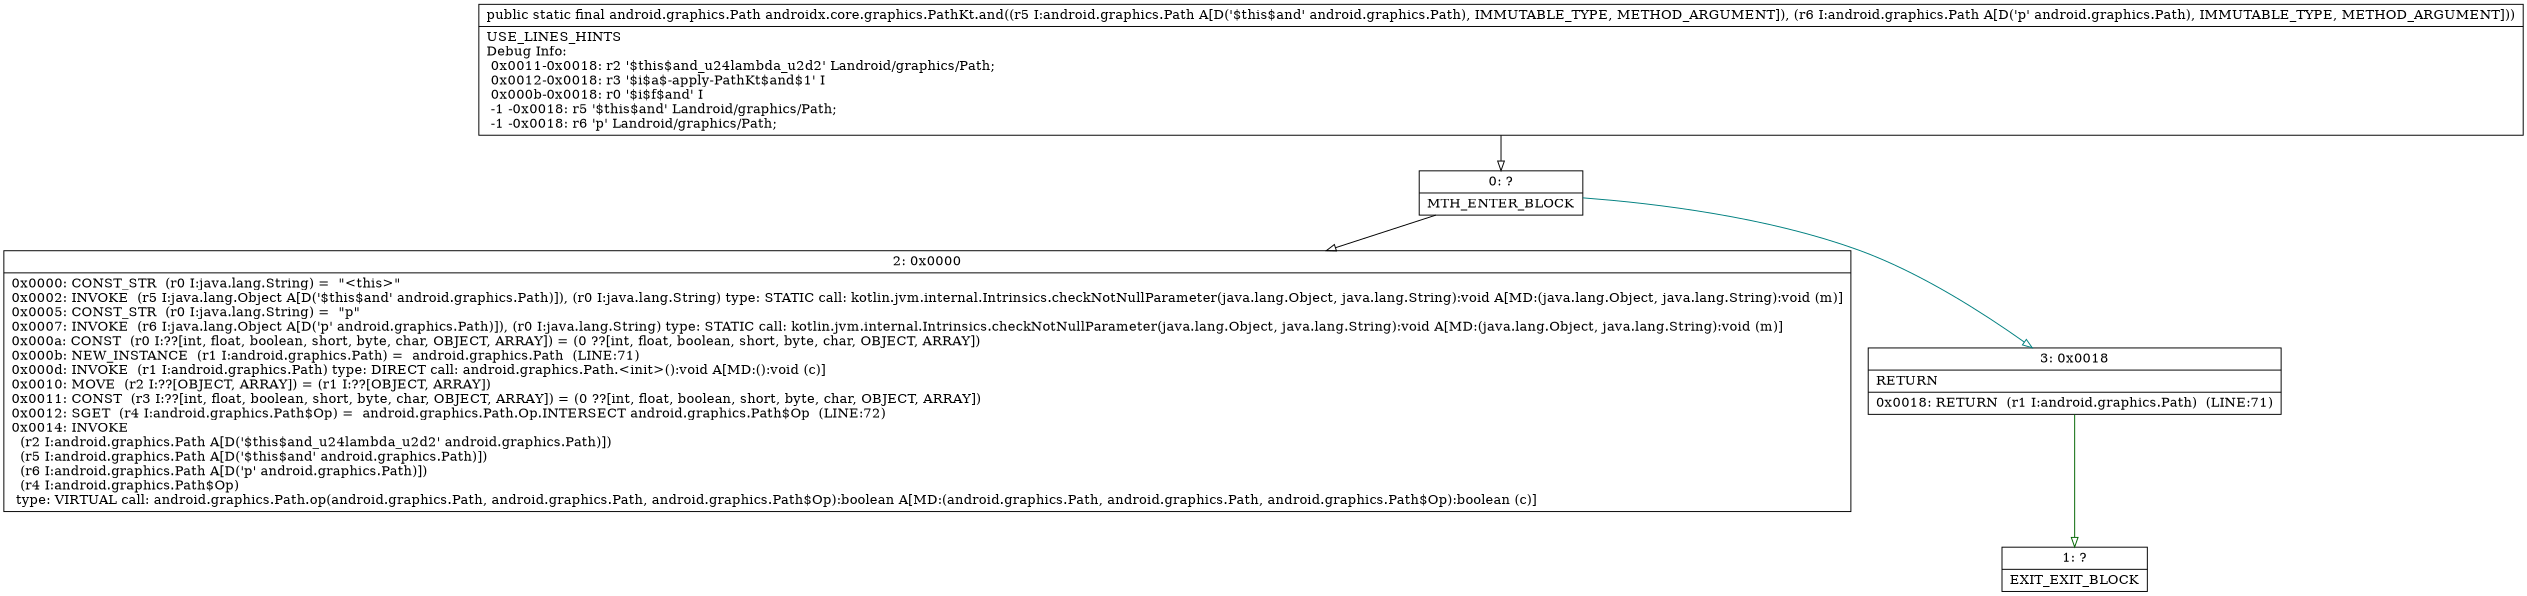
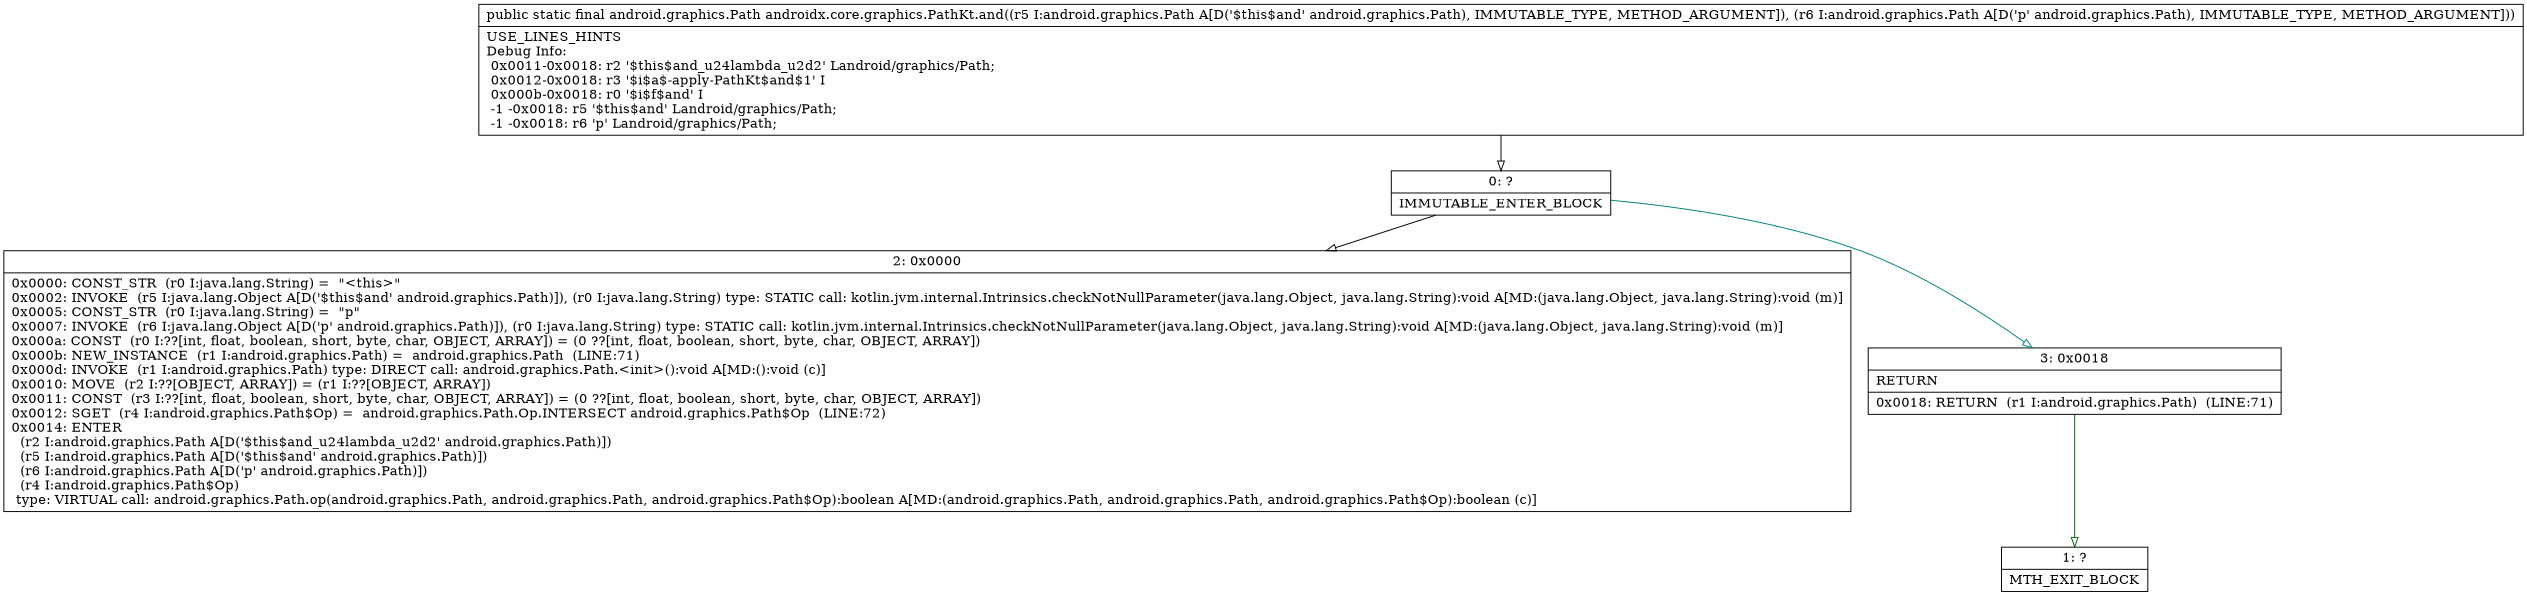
(1501, 204) -> (1501, 204)
(75, 428) -> (71, 428)
(2075, 580) -> (2075, 580)
